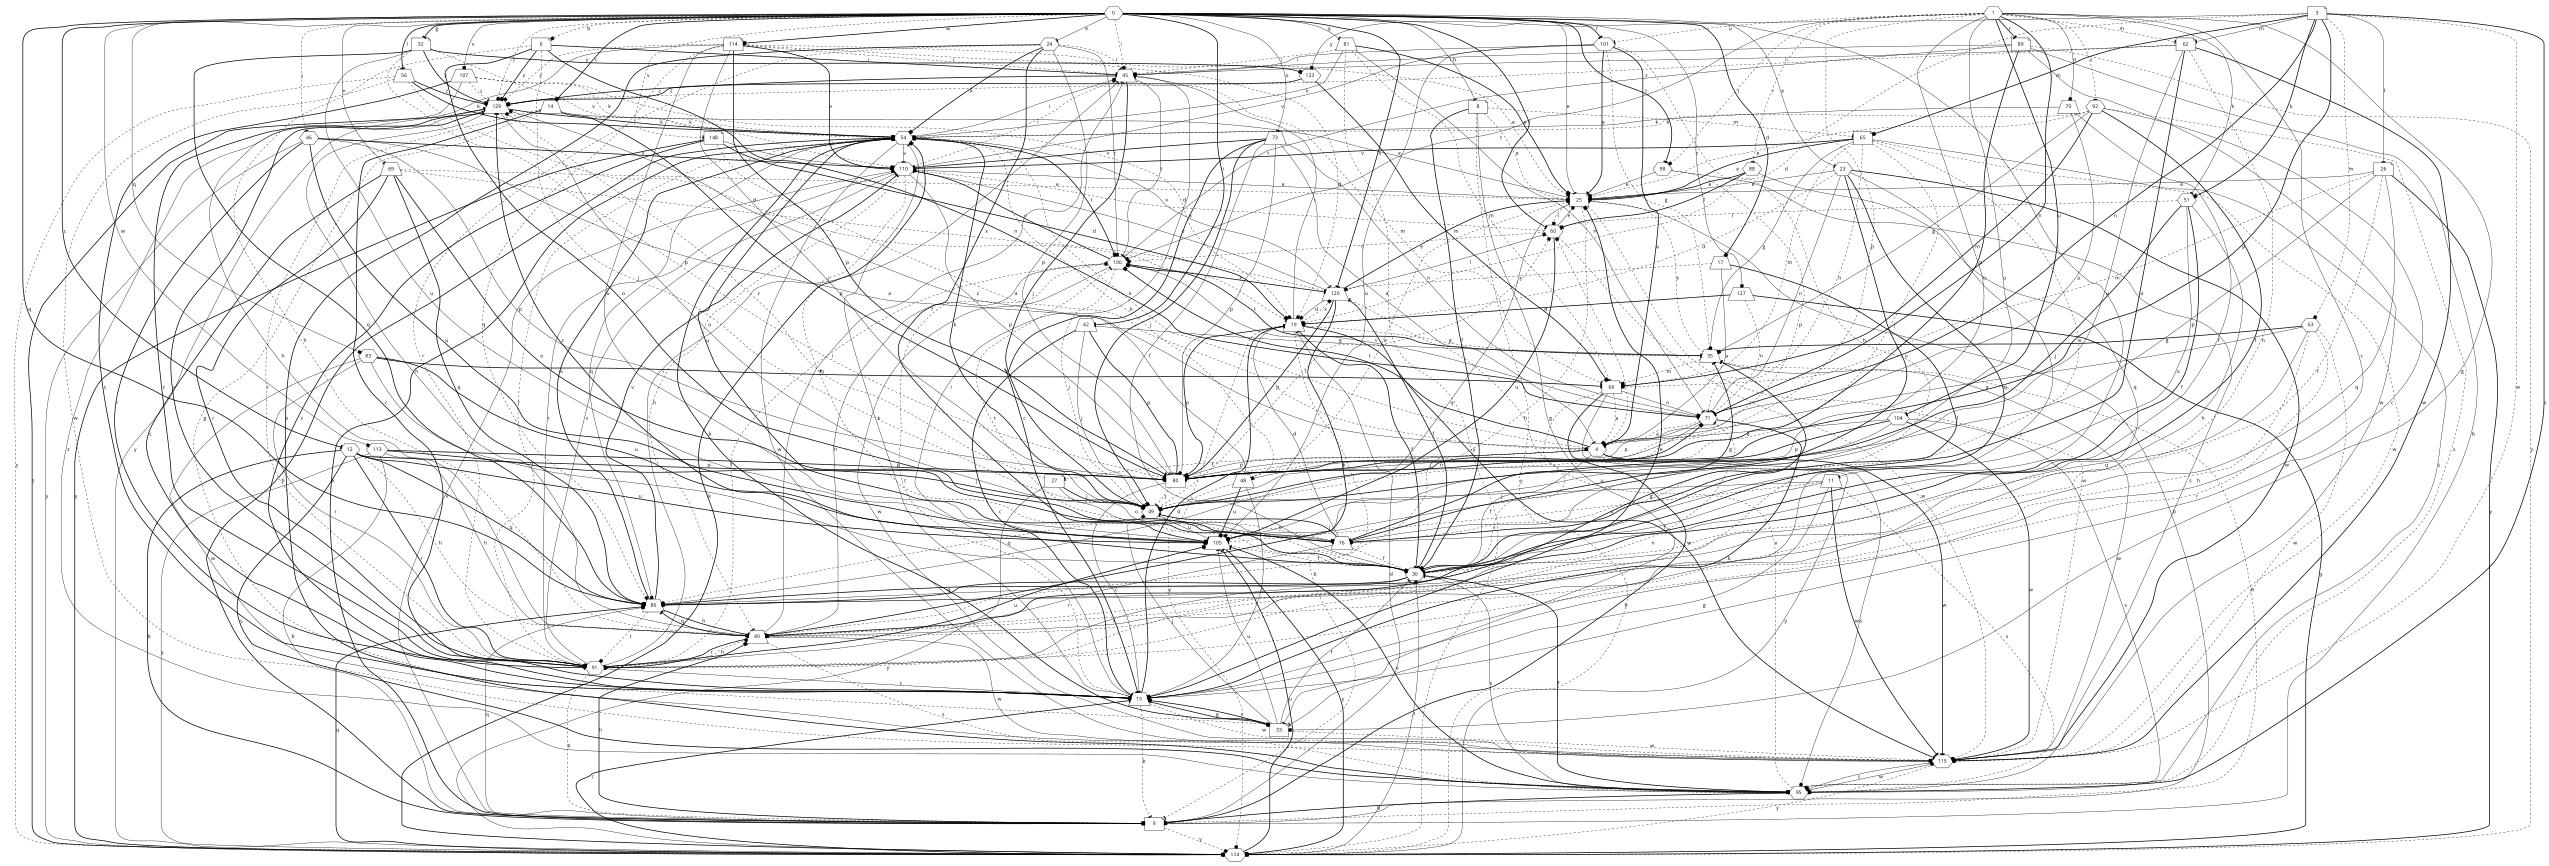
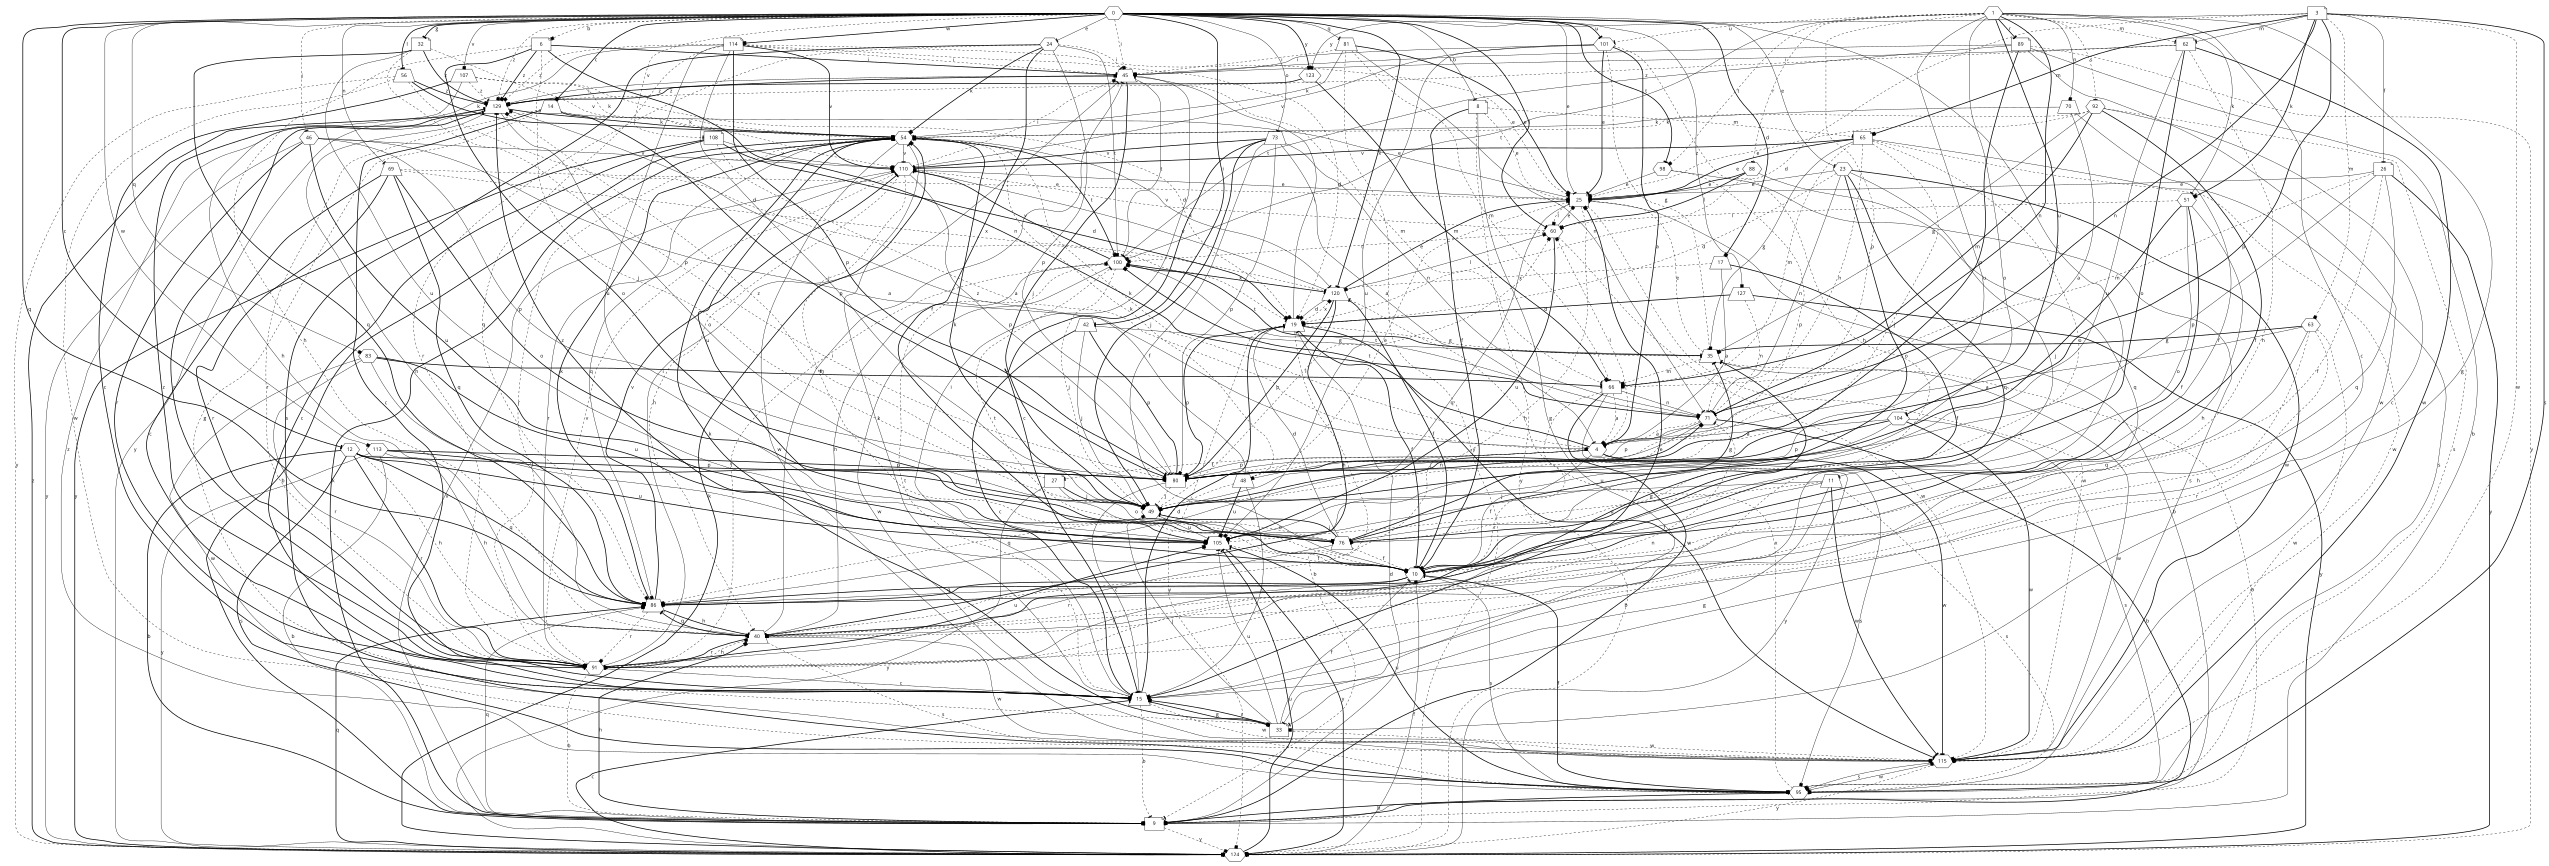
(1597, 29) -> (1597, 29)
(843, 63) -> (1265, 21)
(1014, 113) -> (809, 79)
(714, 138) -> (714, 138)
(604, 153) -> (604, 153)
(607, 349) -> (607, 349)
(1627, 567) -> (2001, 802)
(1415, 574) -> (1415, 574)
